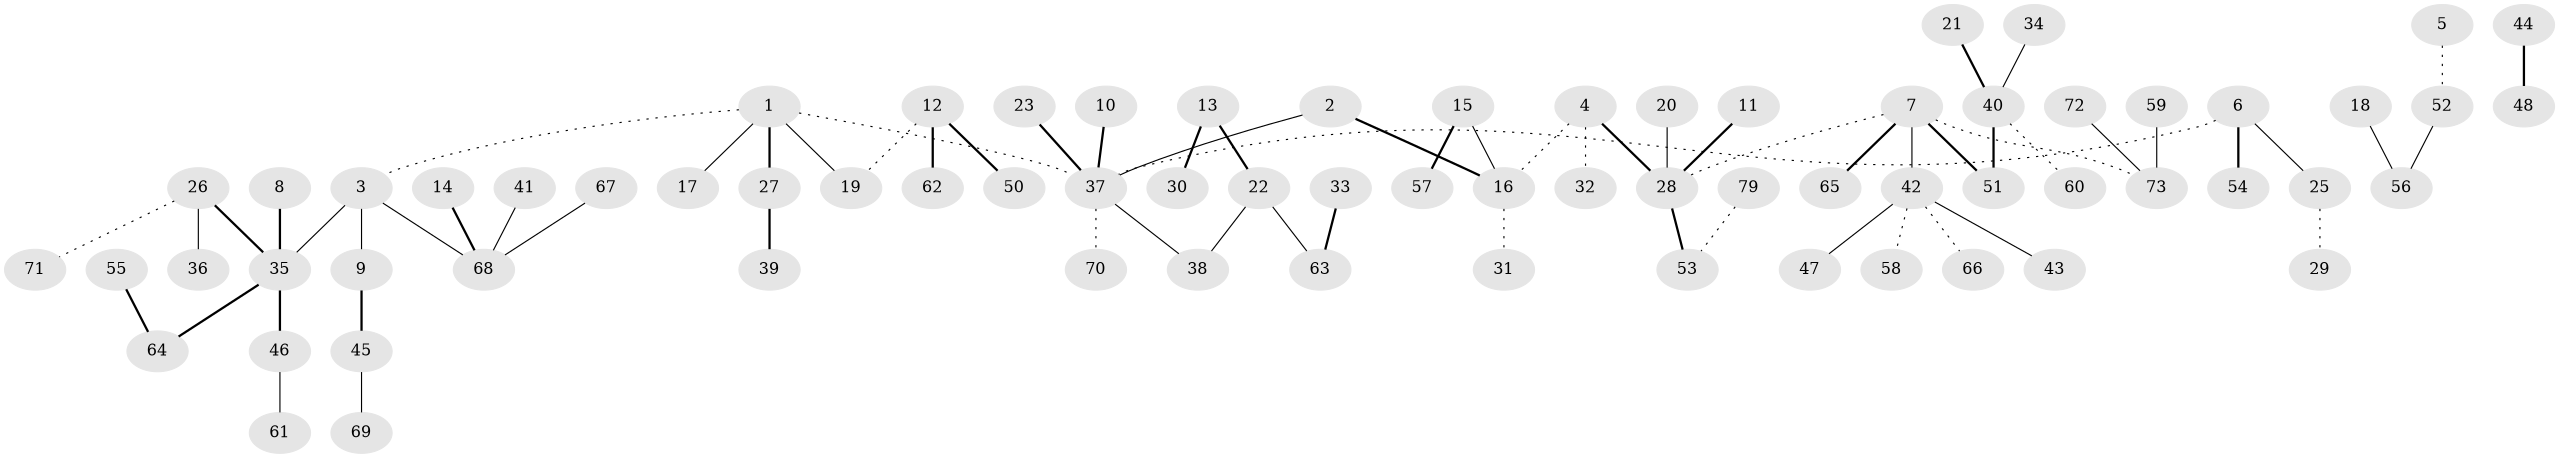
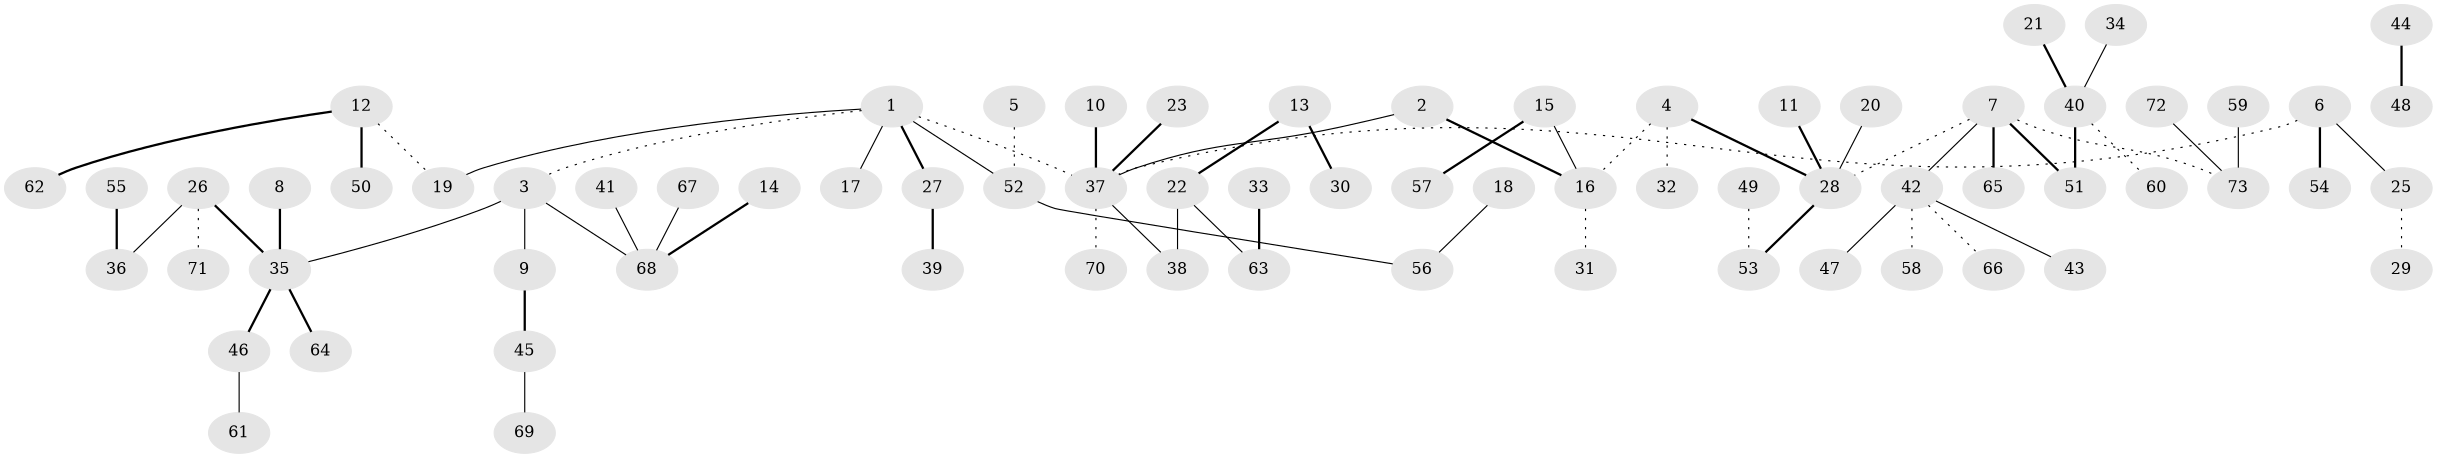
none -> (953, 147)
(1749, 188) -> (1749, 188)
(137, 311) -> (117, 229)
